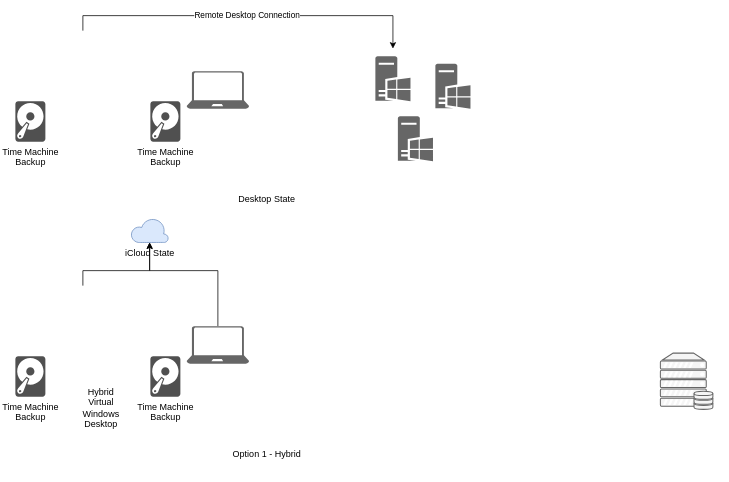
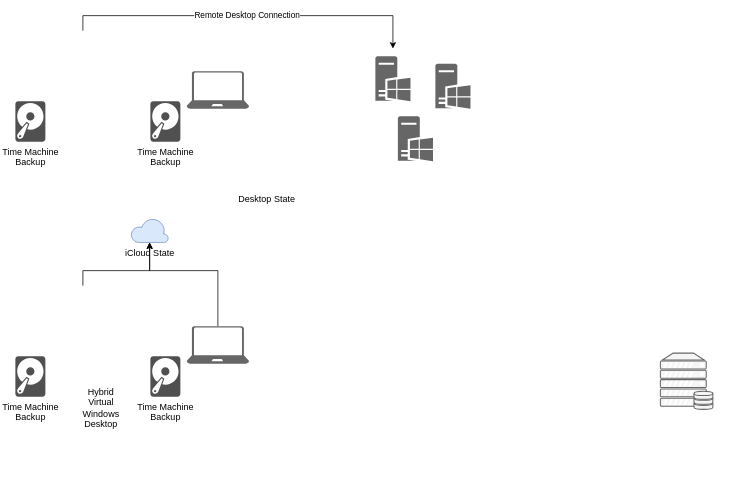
(267, 454) -> none
